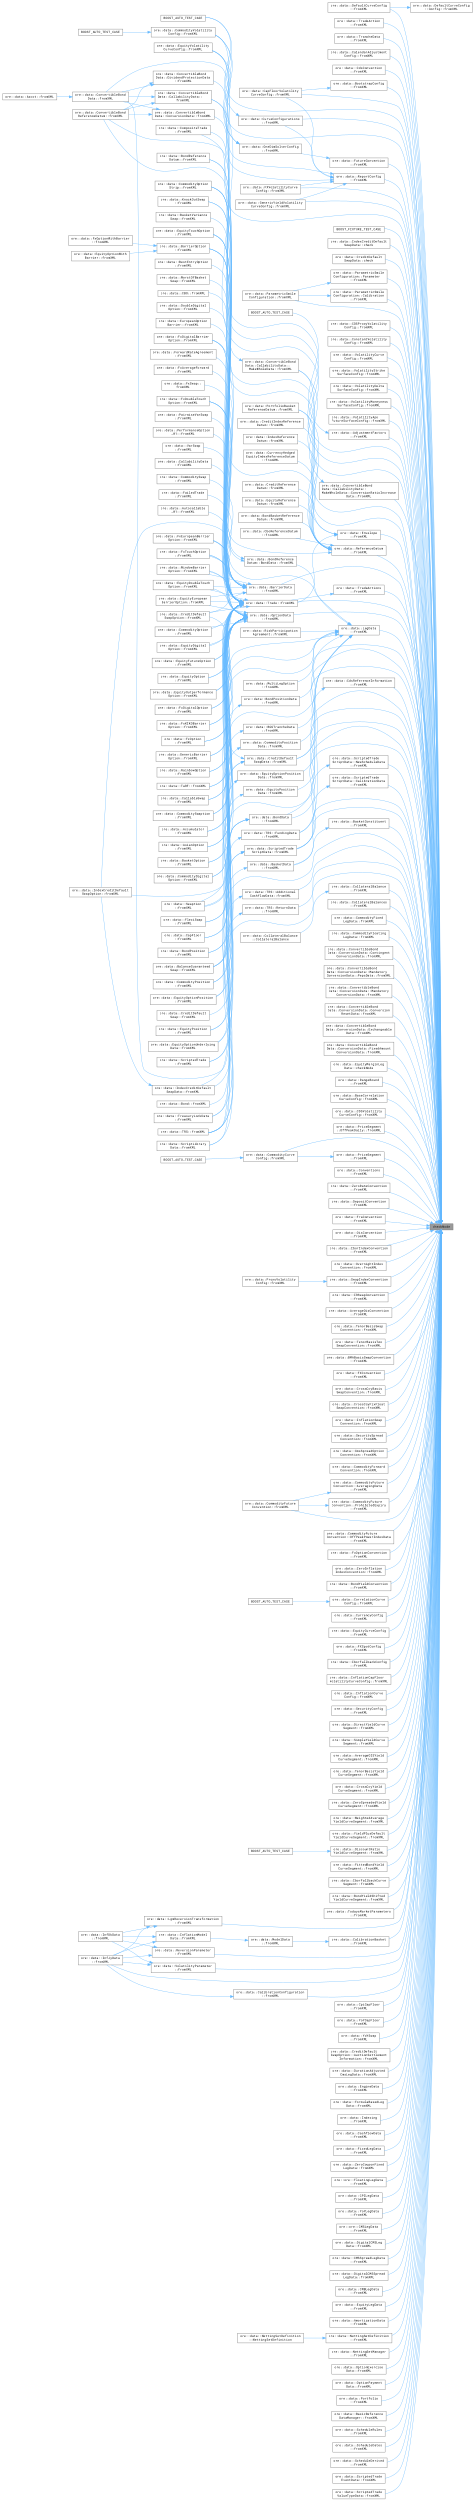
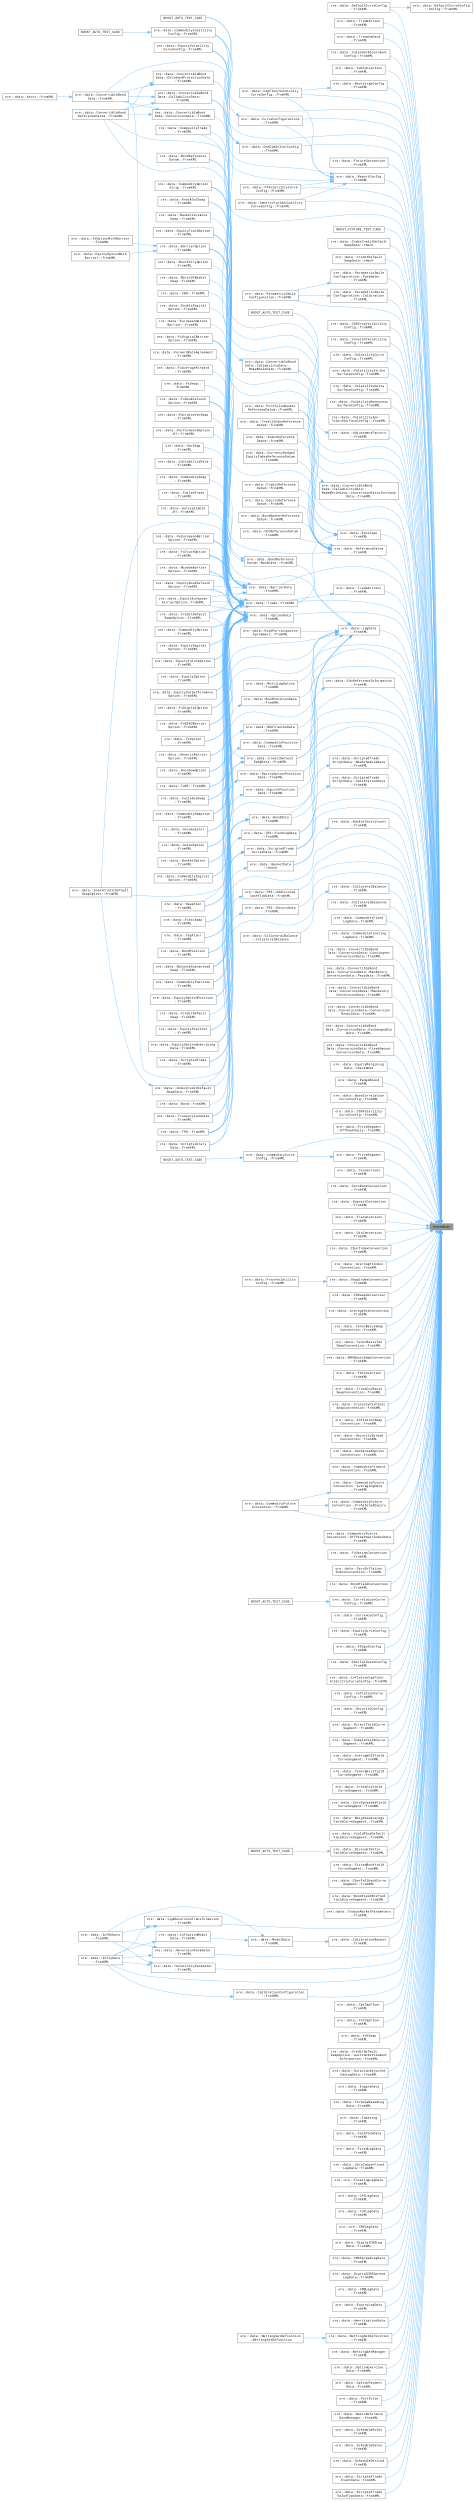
(315, 156) -> (434, 637)
(271, 866) -> (271, 866)
(136, 1937) -> (185, 1907)
